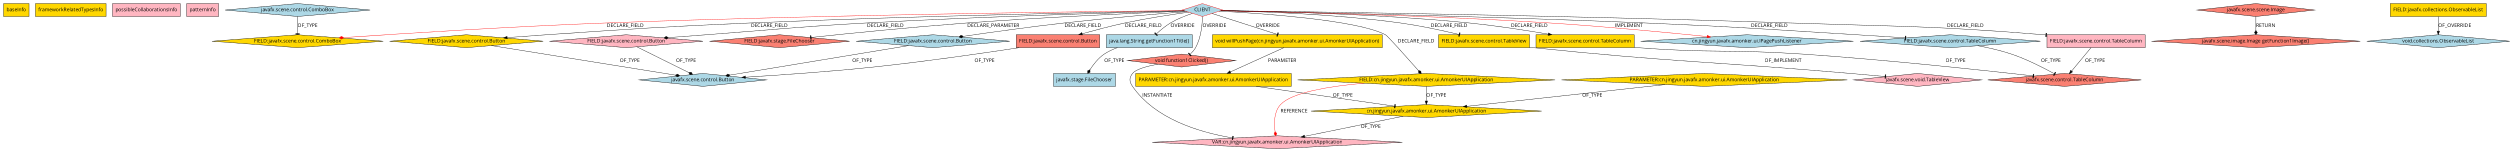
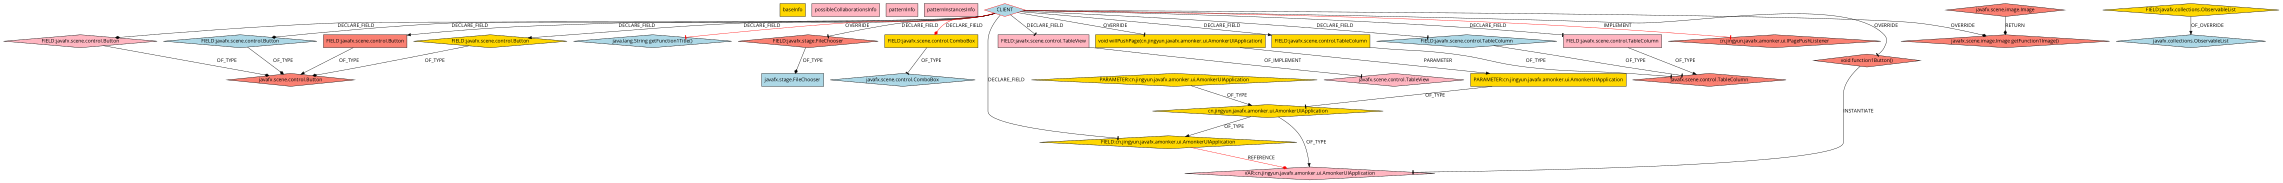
(71, 10) -> none
none -> (951, 10)
(2256, 10) -> (2005, 10)
(2438, 10) -> (2191, 10)
none -> (1504, 13)
(1488, 20) -> (1412, 19)
(1173, 21) -> (818, 25)
(1327, 21) -> (1002, 121)
(298, 25) -> (917, 60)
(993, 26) -> (920, 26)
(298, 41) -> (931, 41)
(1149, 41) -> (653, 41)
(1484, 41) -> (1044, 41)
(1747, 41) -> (1775, 41)
(2438, 41) -> (2191, 41)
(1102, 56) -> (801, 58)
(1182, 61) -> (1867, 61)
(703, 80) -> (291, 80)
(1918, 80) -> (1394, 80)
(1426, 94) -> (1220, 126)
